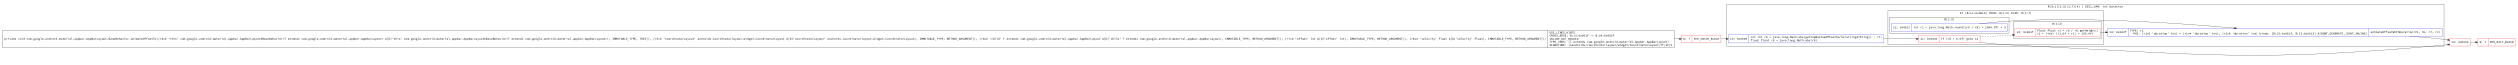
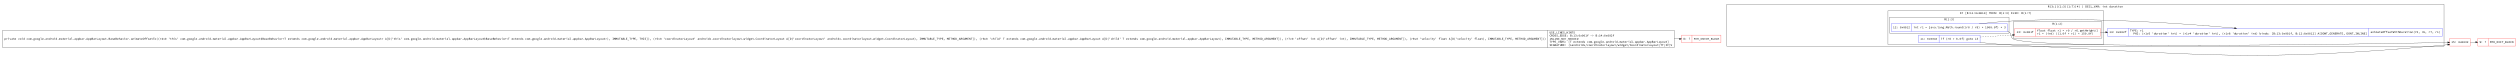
(2429, 38) -> (2281, 45)
(1806, 39) -> none
(1949, 39) -> (1949, 39)
